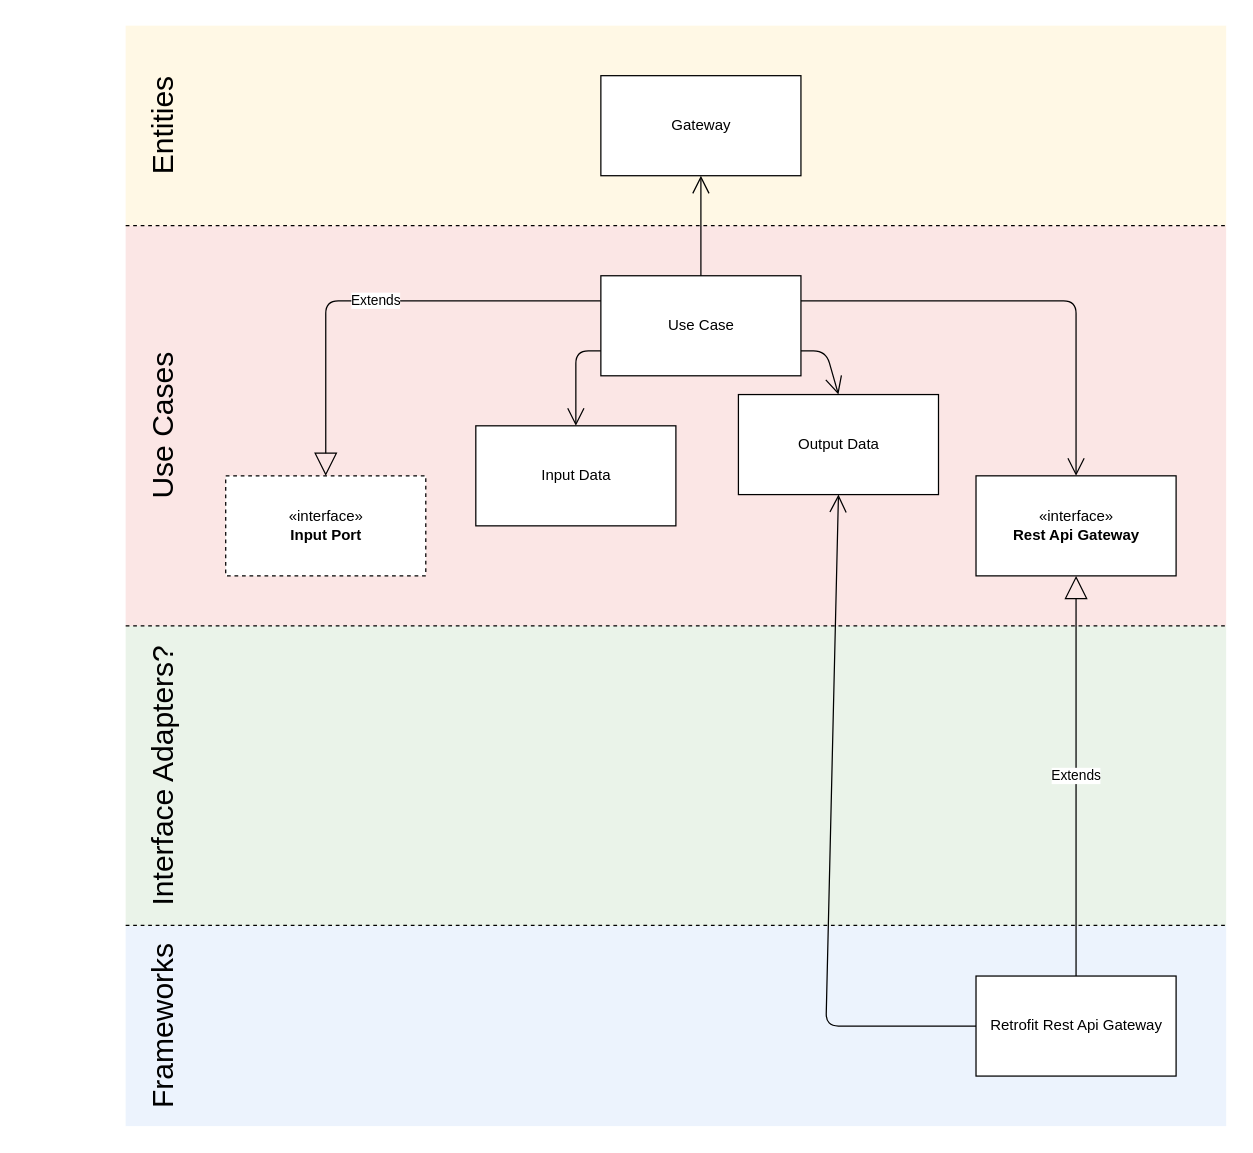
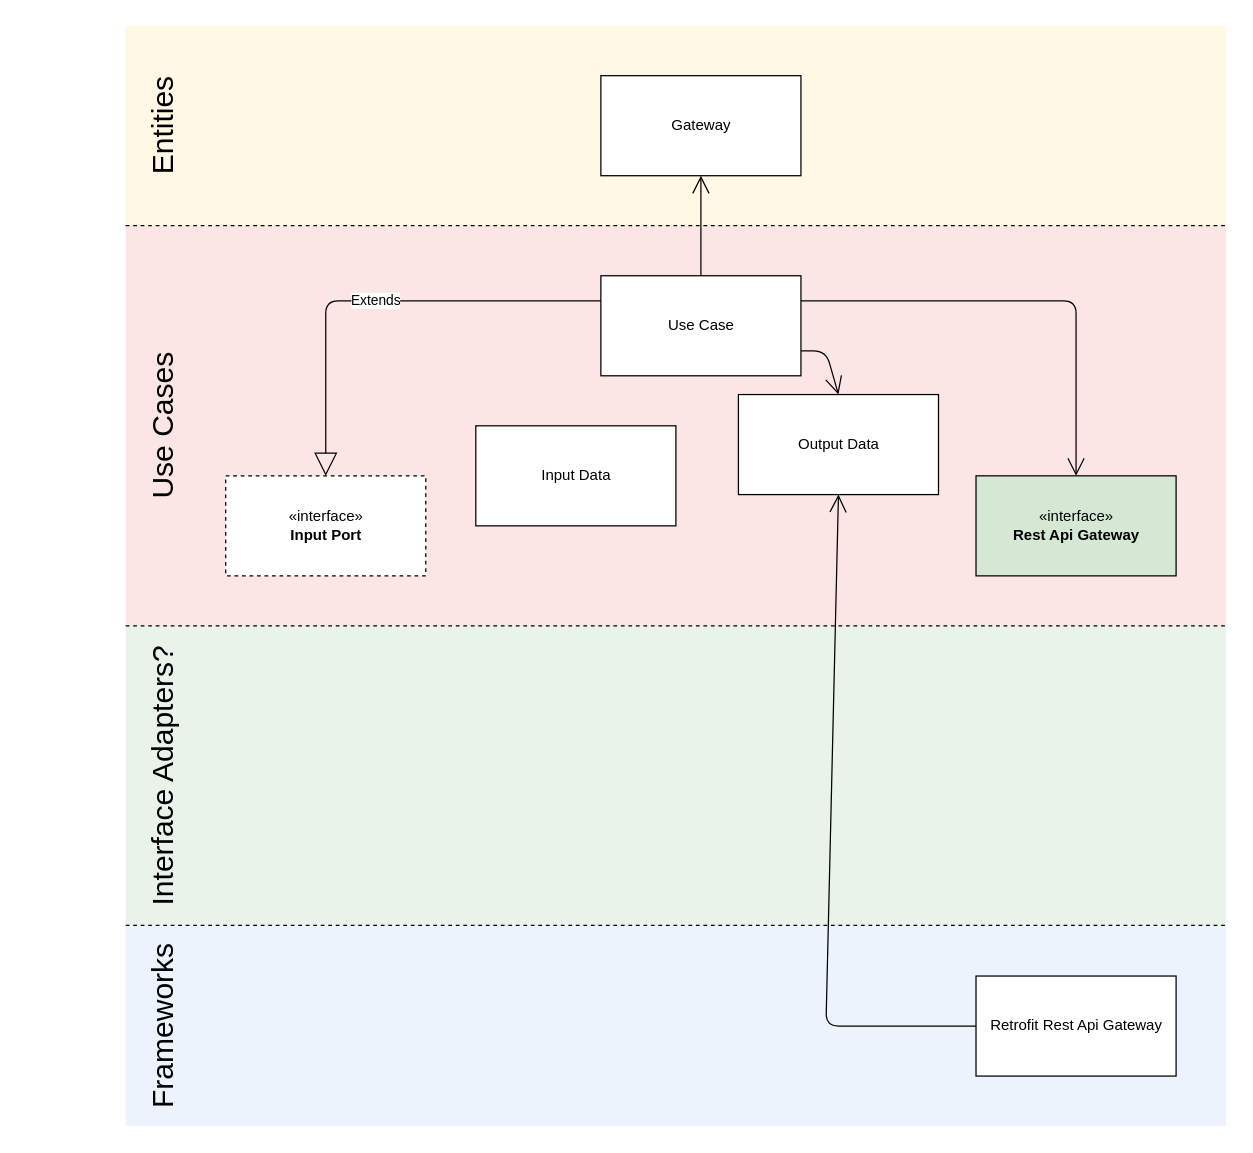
(576, 379) -> none
(1076, 526) -> (1076, 526)
(1076, 787) -> none
